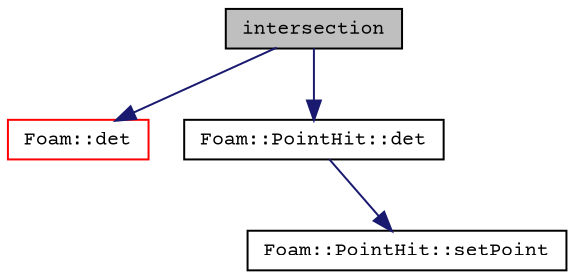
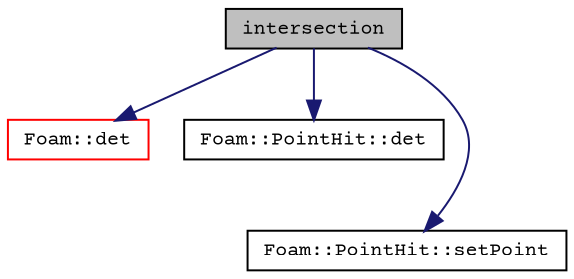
(354, 188) -> (458, 113)
